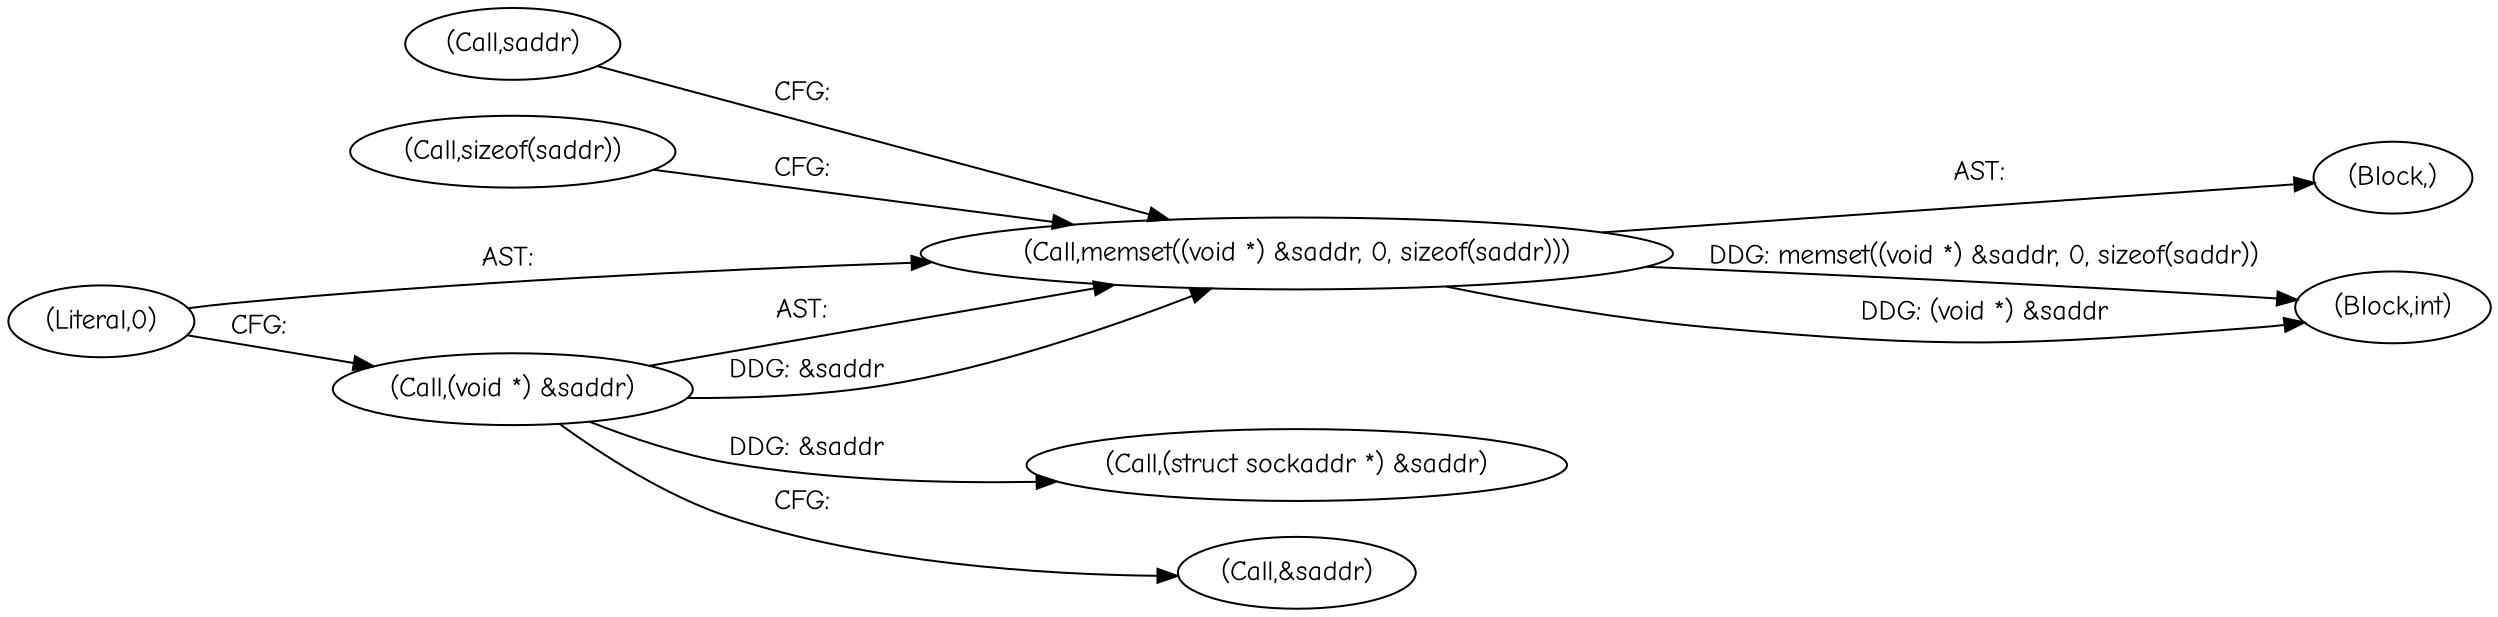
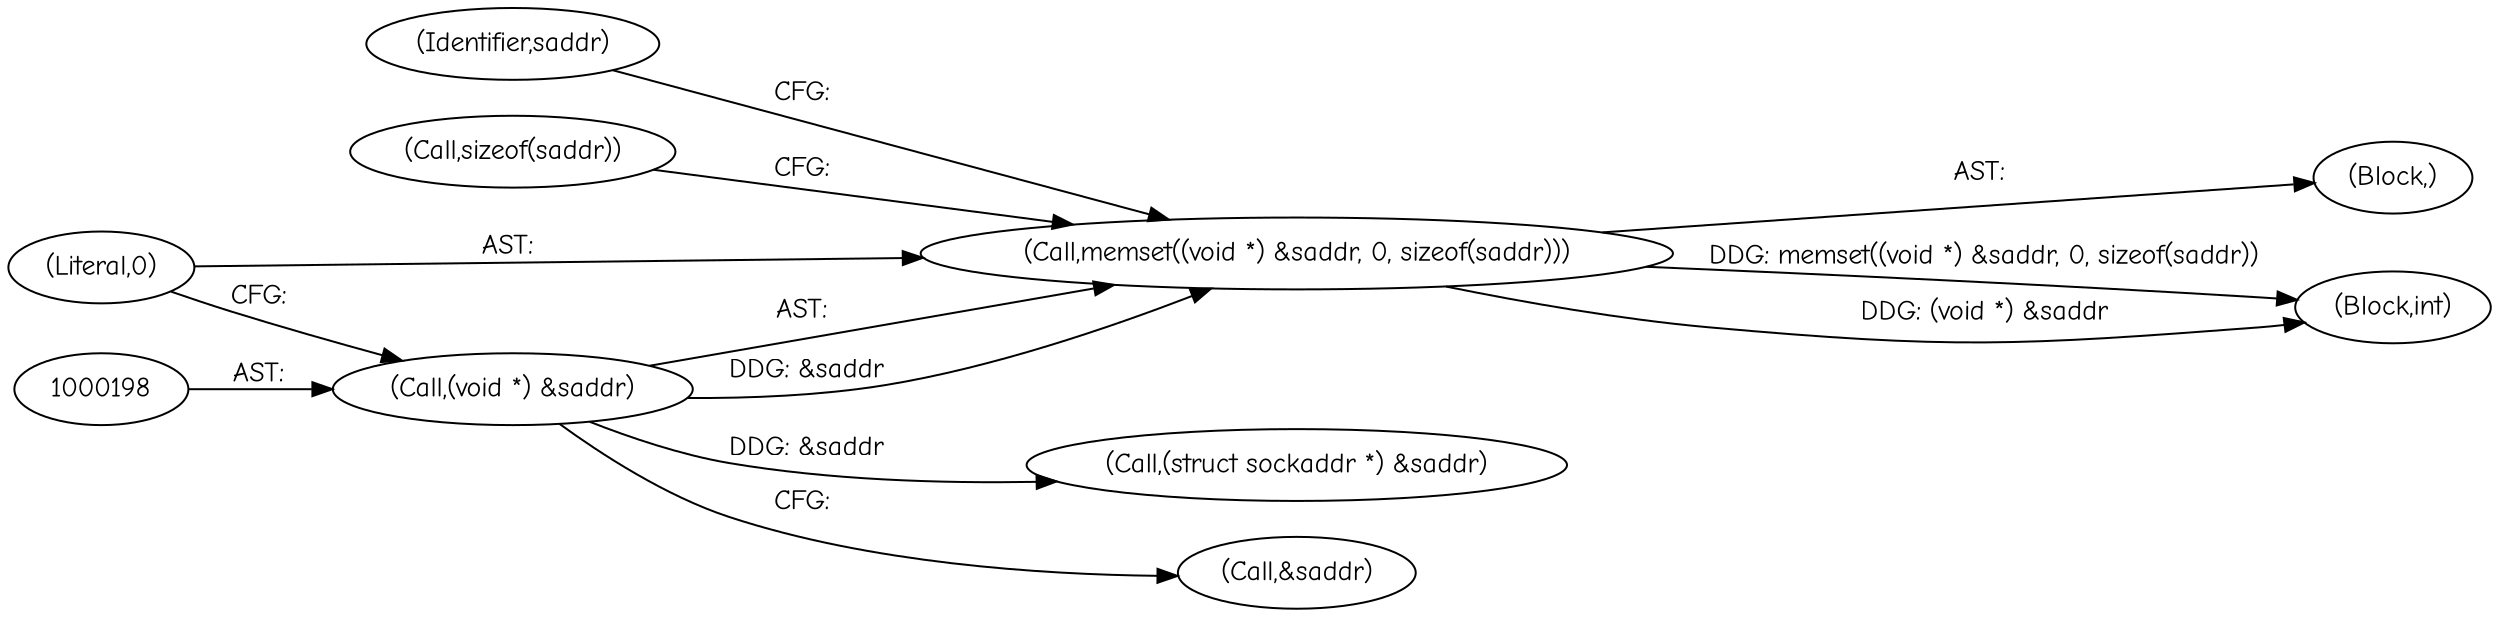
(513, 44) -> (513, 44)
none -> (101, 389)
